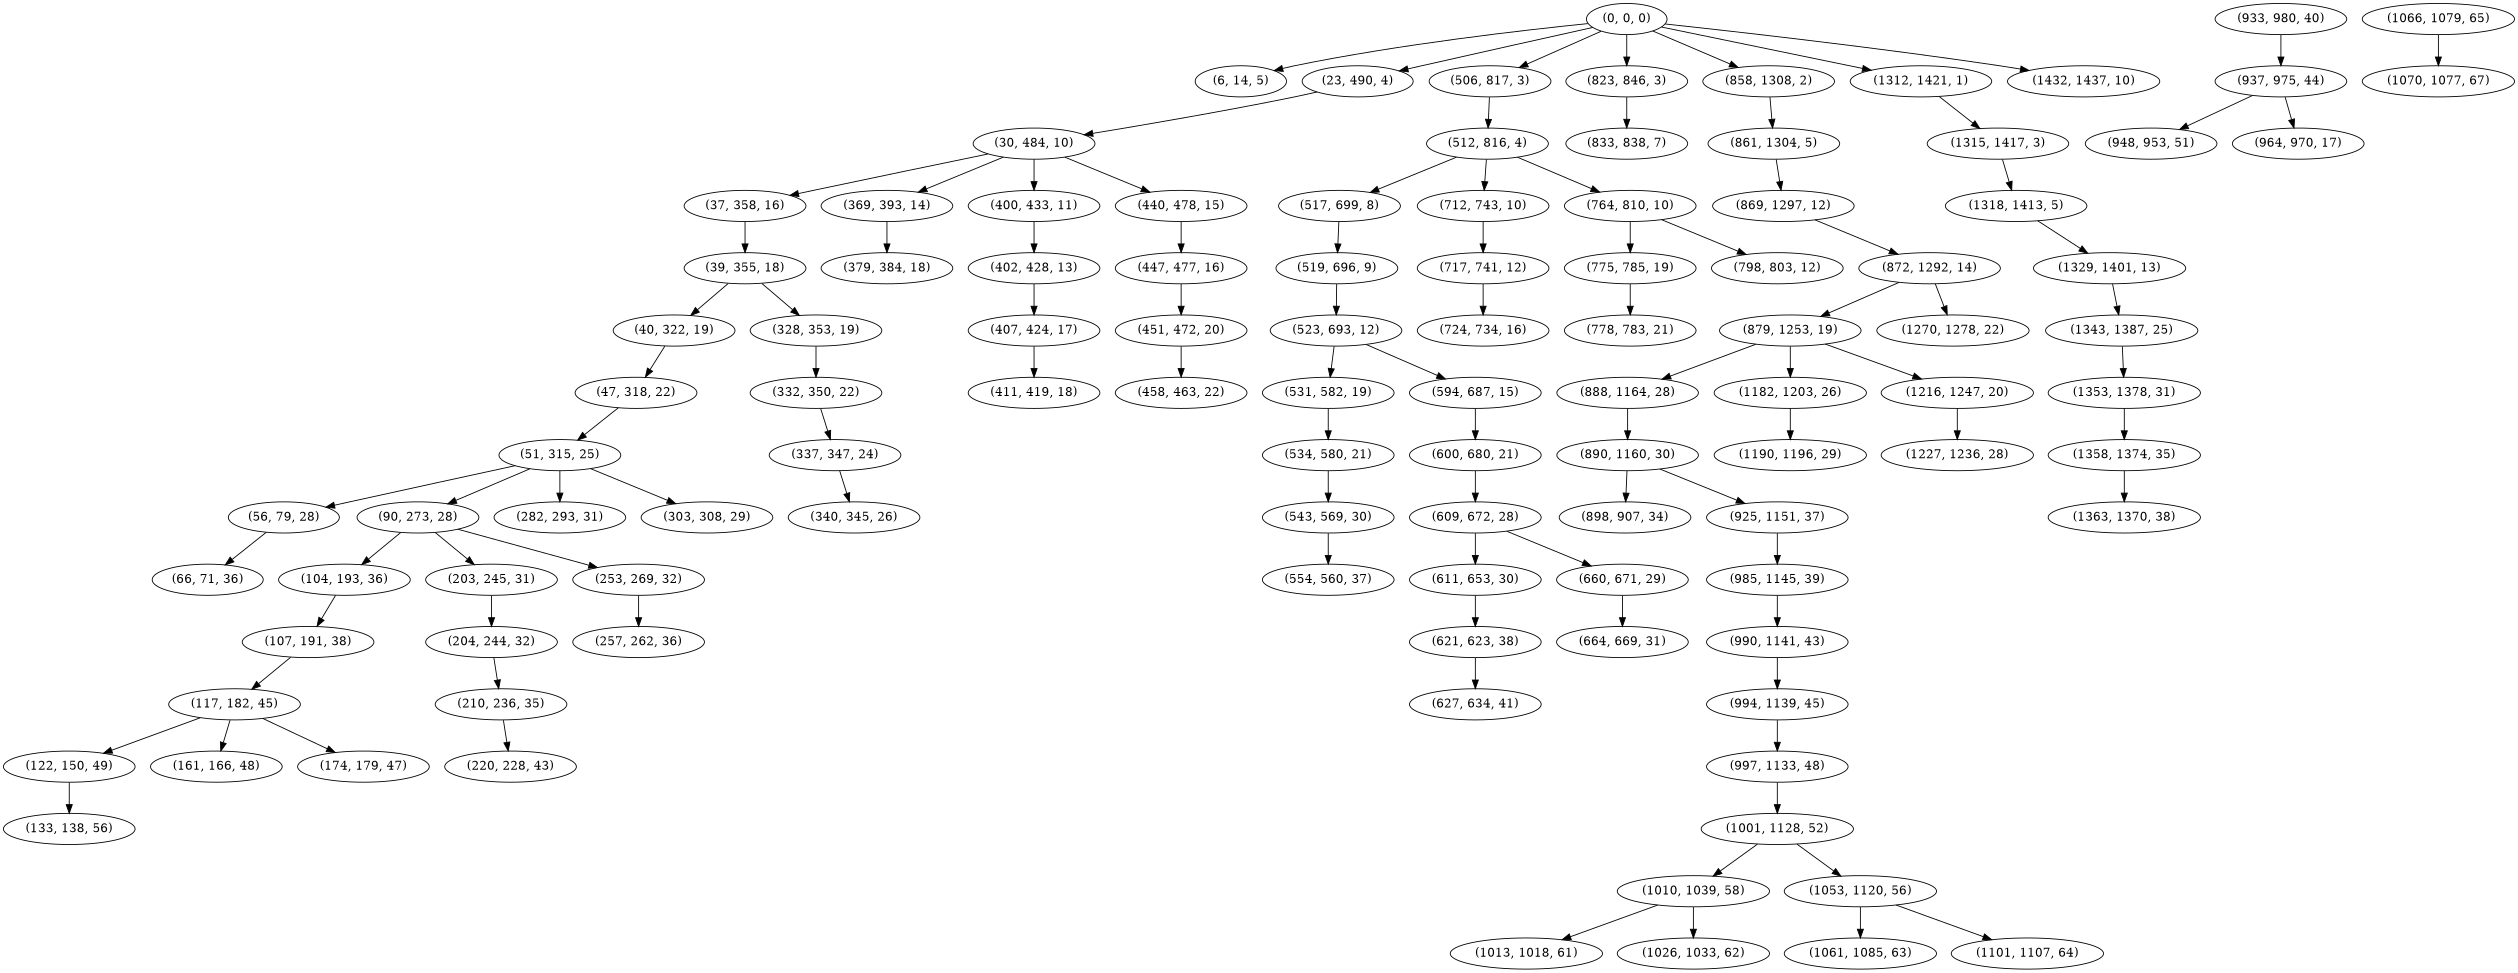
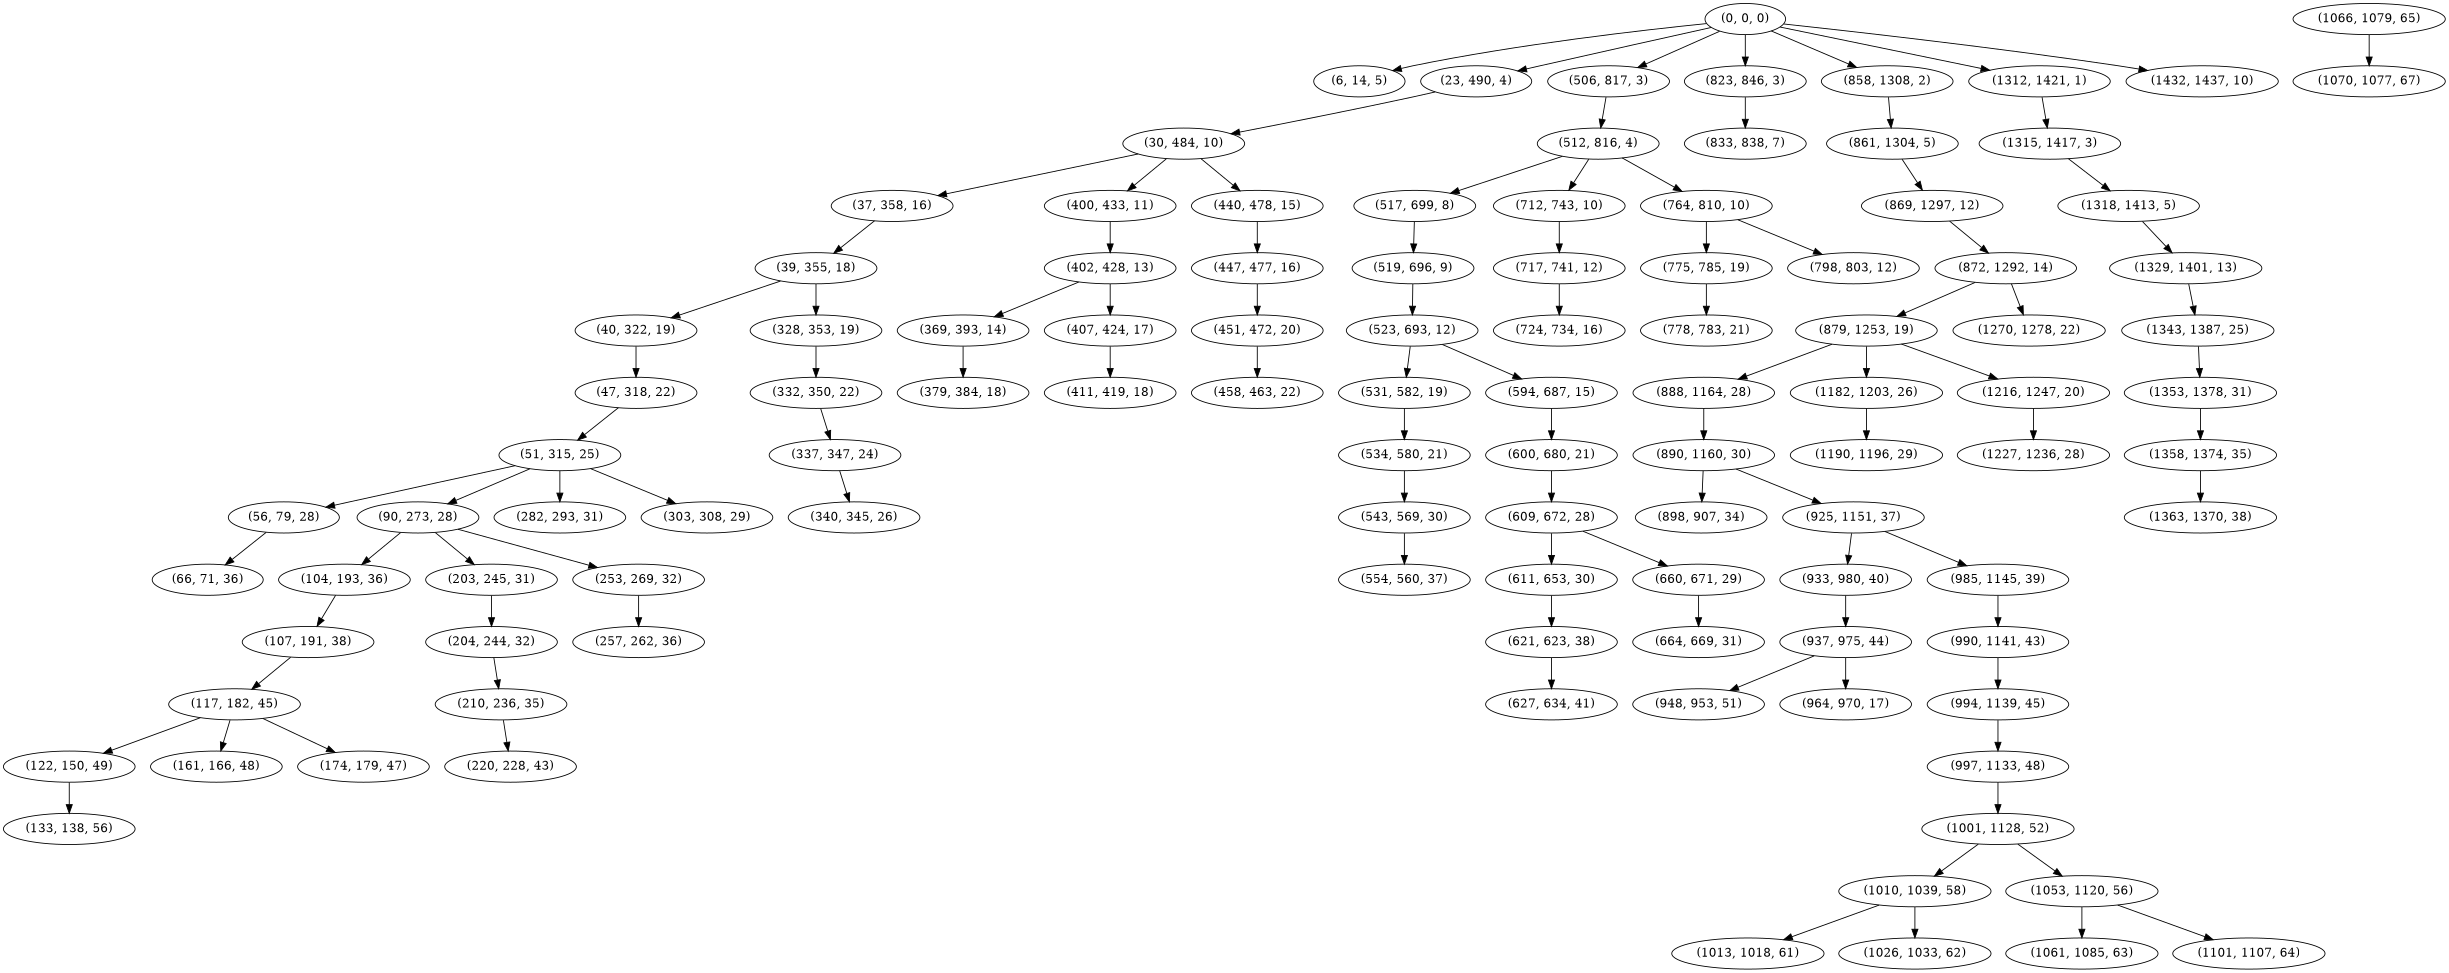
(965, 173) -> (1041, 298)
none -> (1850, 544)
